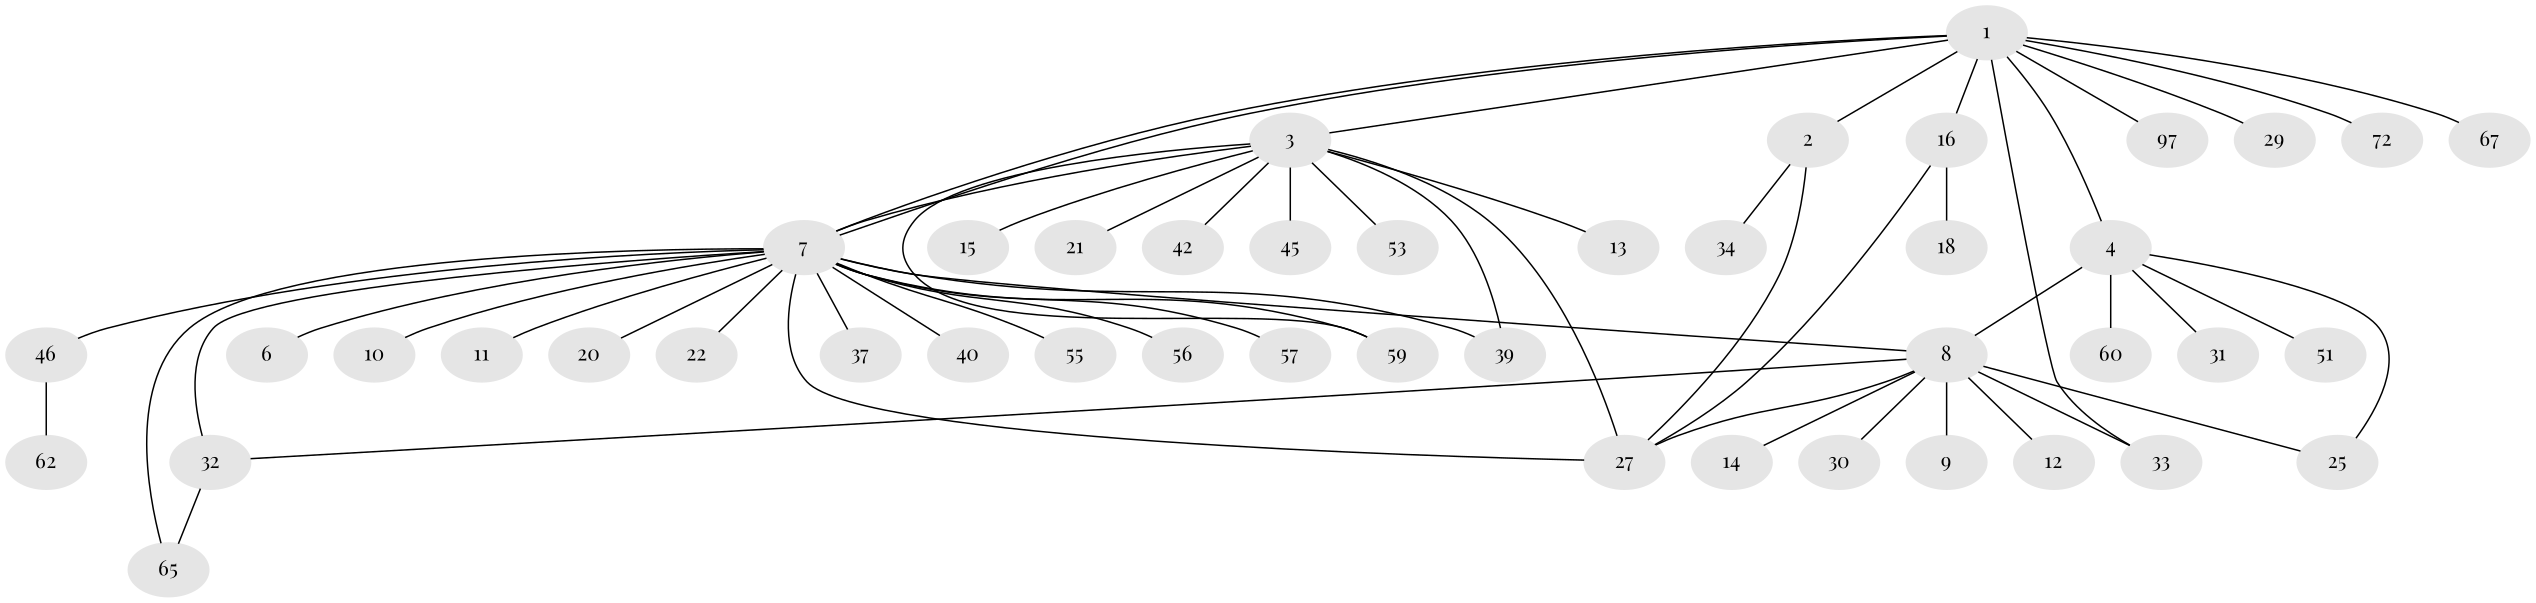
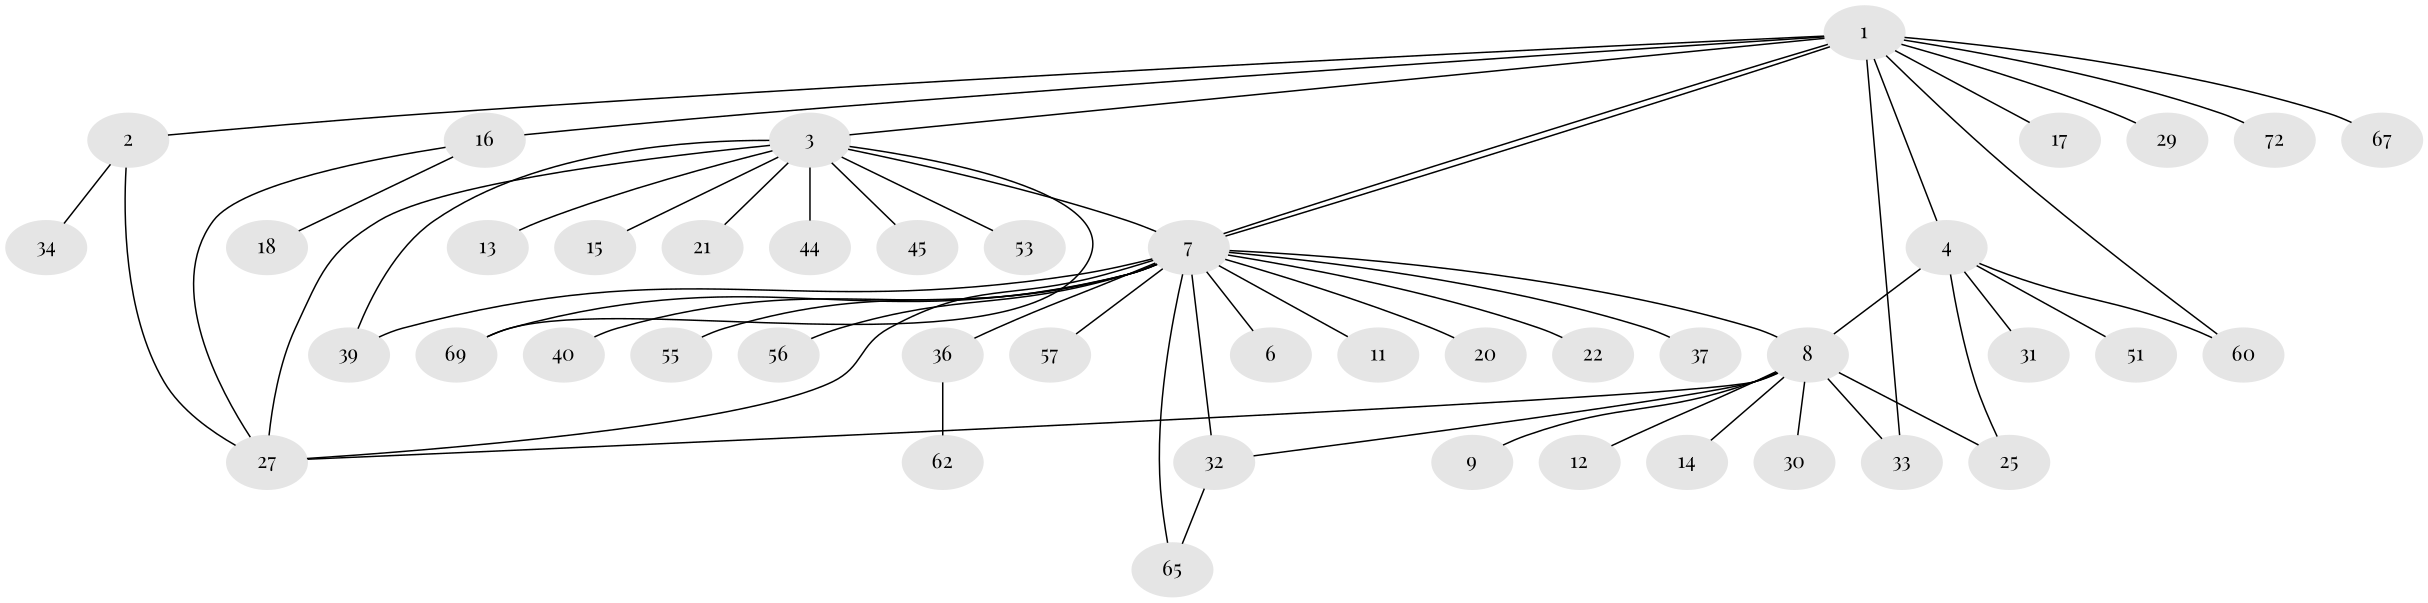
(2167, 140) -> (2060, 140)
none -> (2047, 201)
(1183, 248) -> (810, 248)
(46, 355) -> (943, 355)
(374, 355) -> none
(1398, 355) -> (456, 355)
